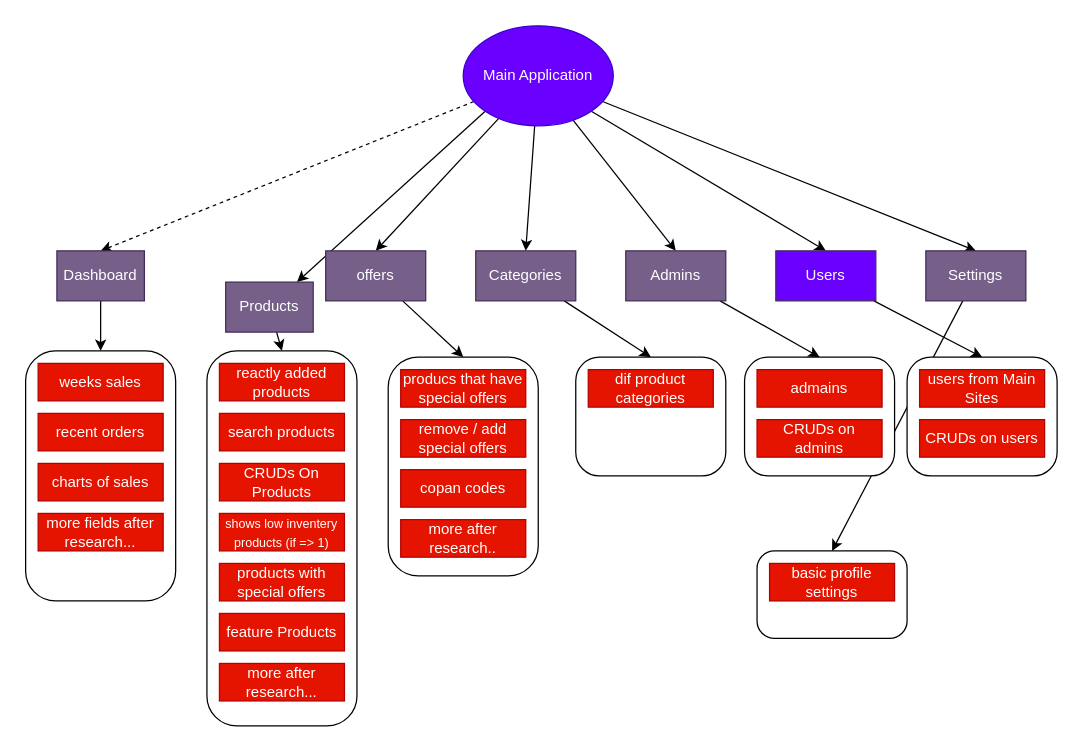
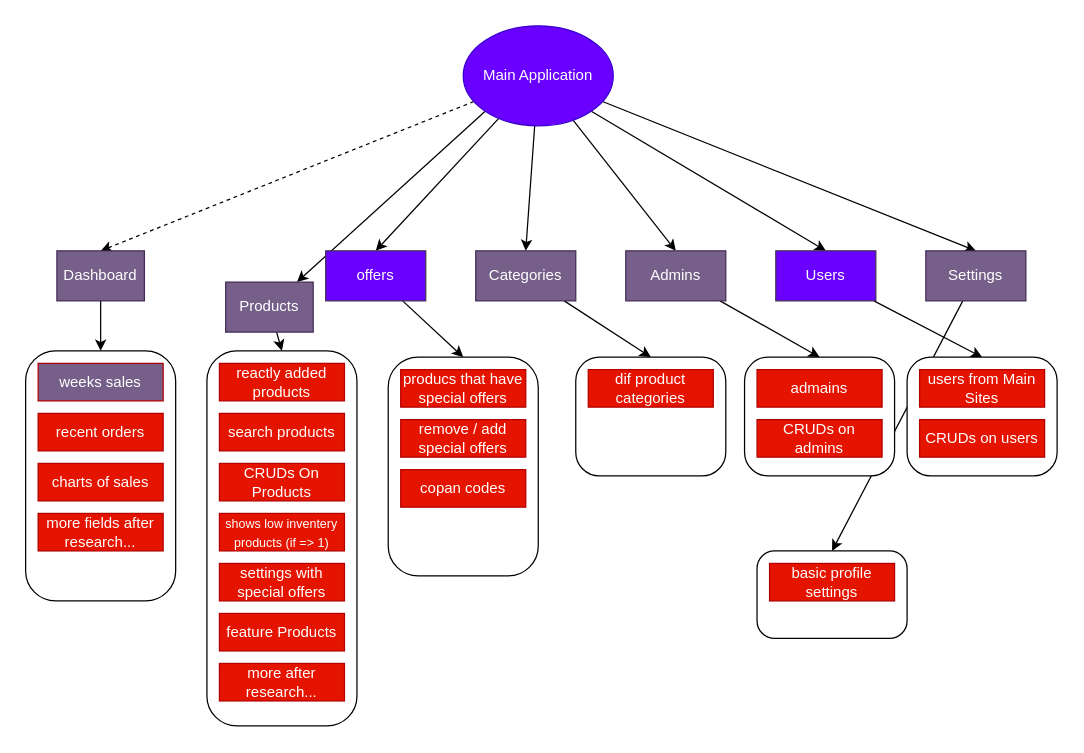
(376, 276) -> (376, 276)
(101, 382) -> (101, 382)
(463, 538) -> none
(282, 582) -> (282, 582)
